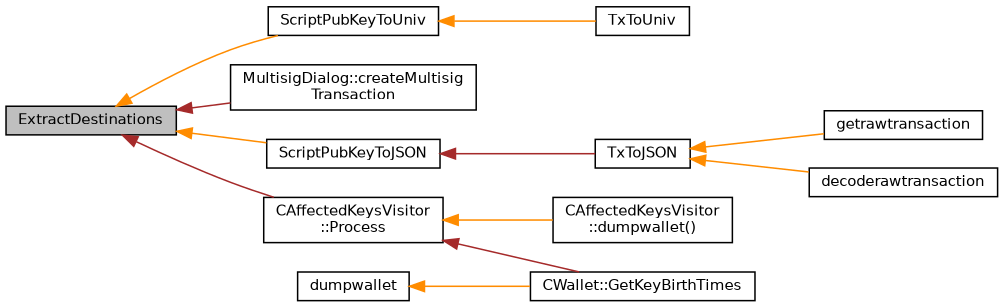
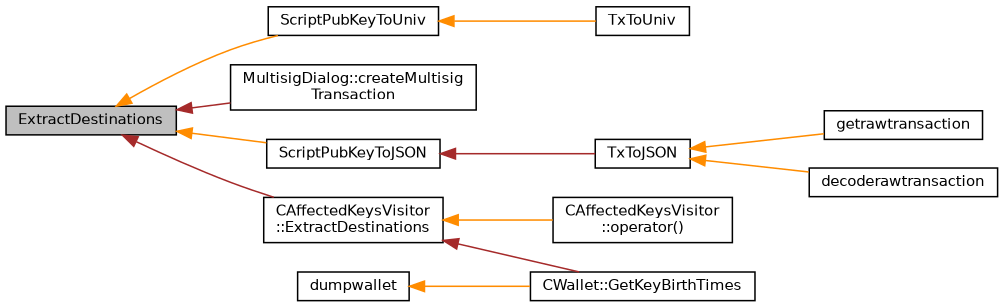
(353, 220) -> (353, 220)
(643, 220) -> (643, 220)
